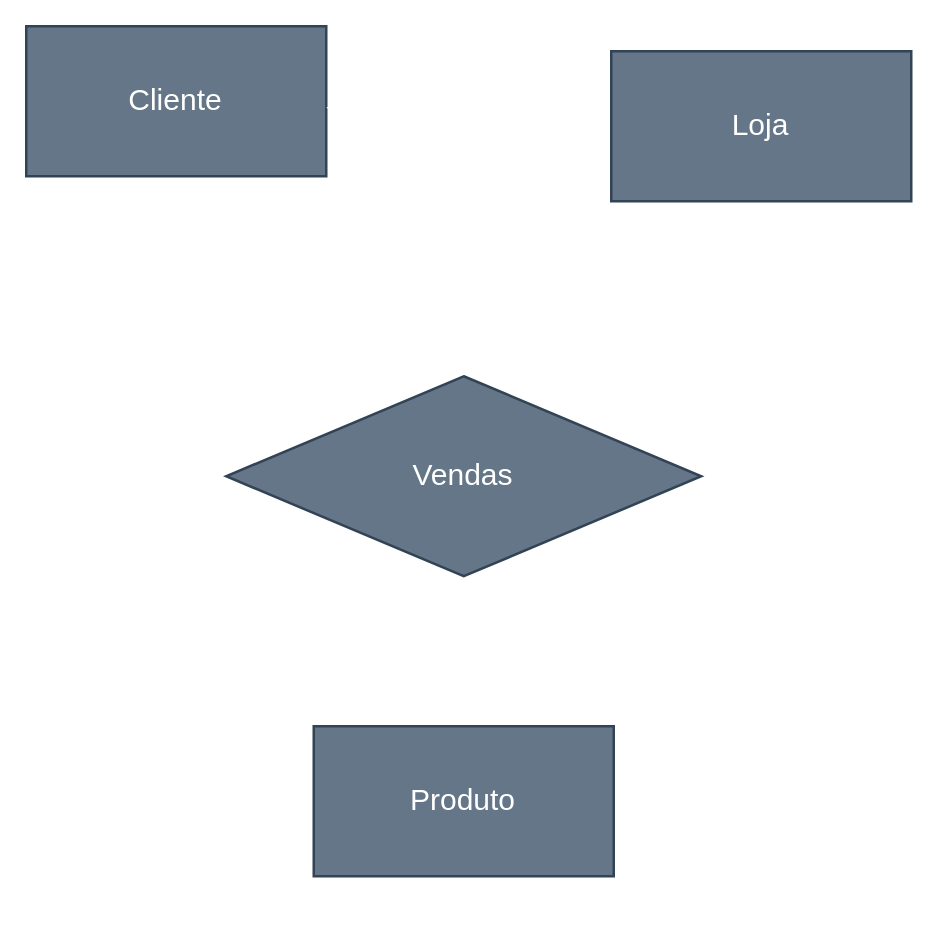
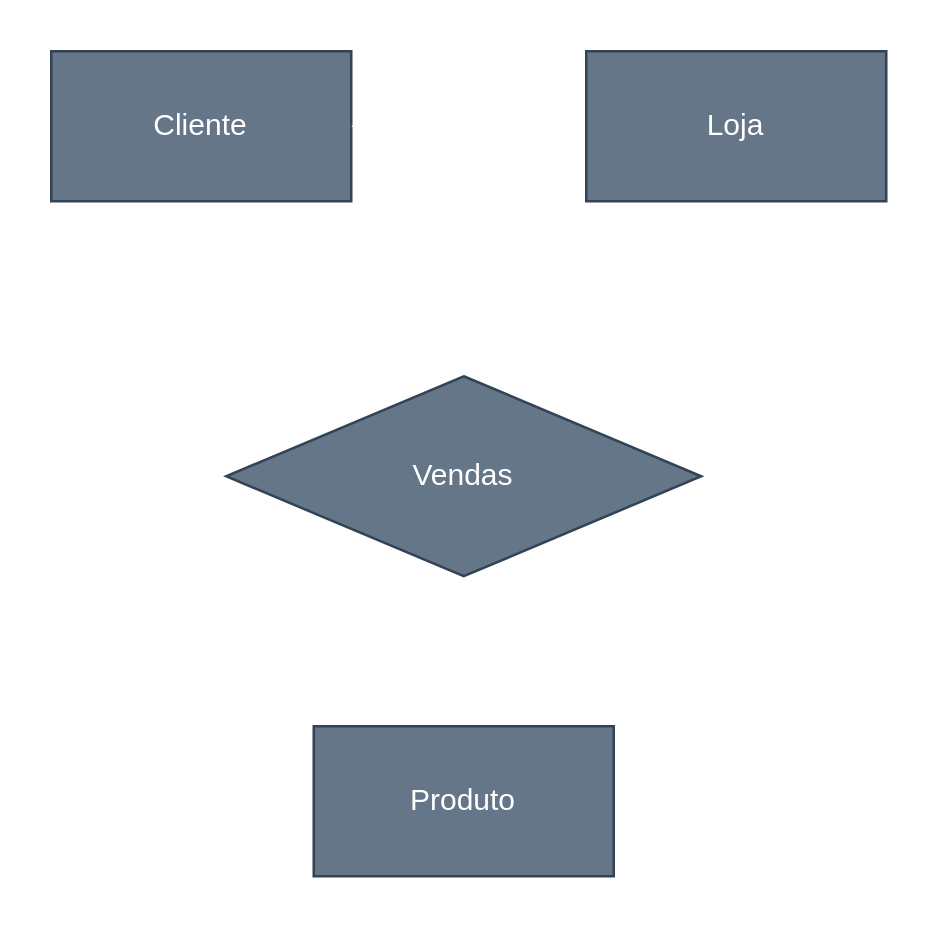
(176, 101) -> (201, 126)
(761, 126) -> (736, 126)
